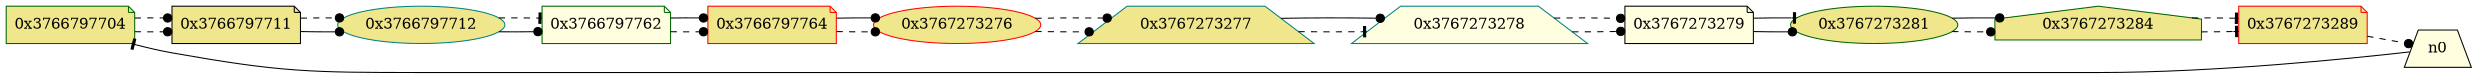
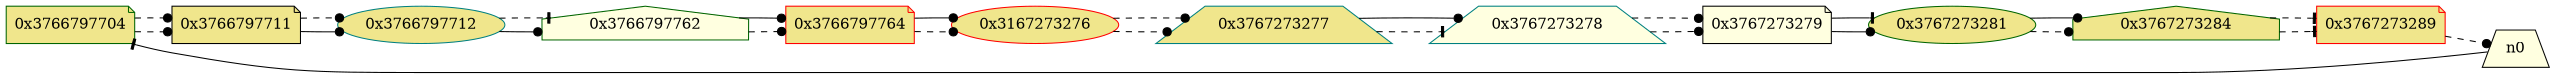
(606, 25) -> (645, 25)
(957, 25) -> (1035, 25)
